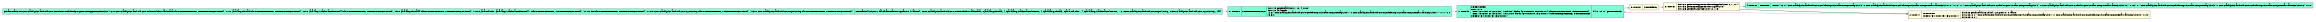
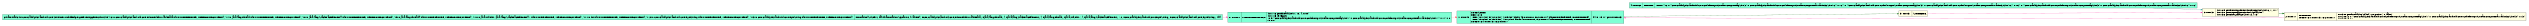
(1742, 7) -> (2177, 9)
